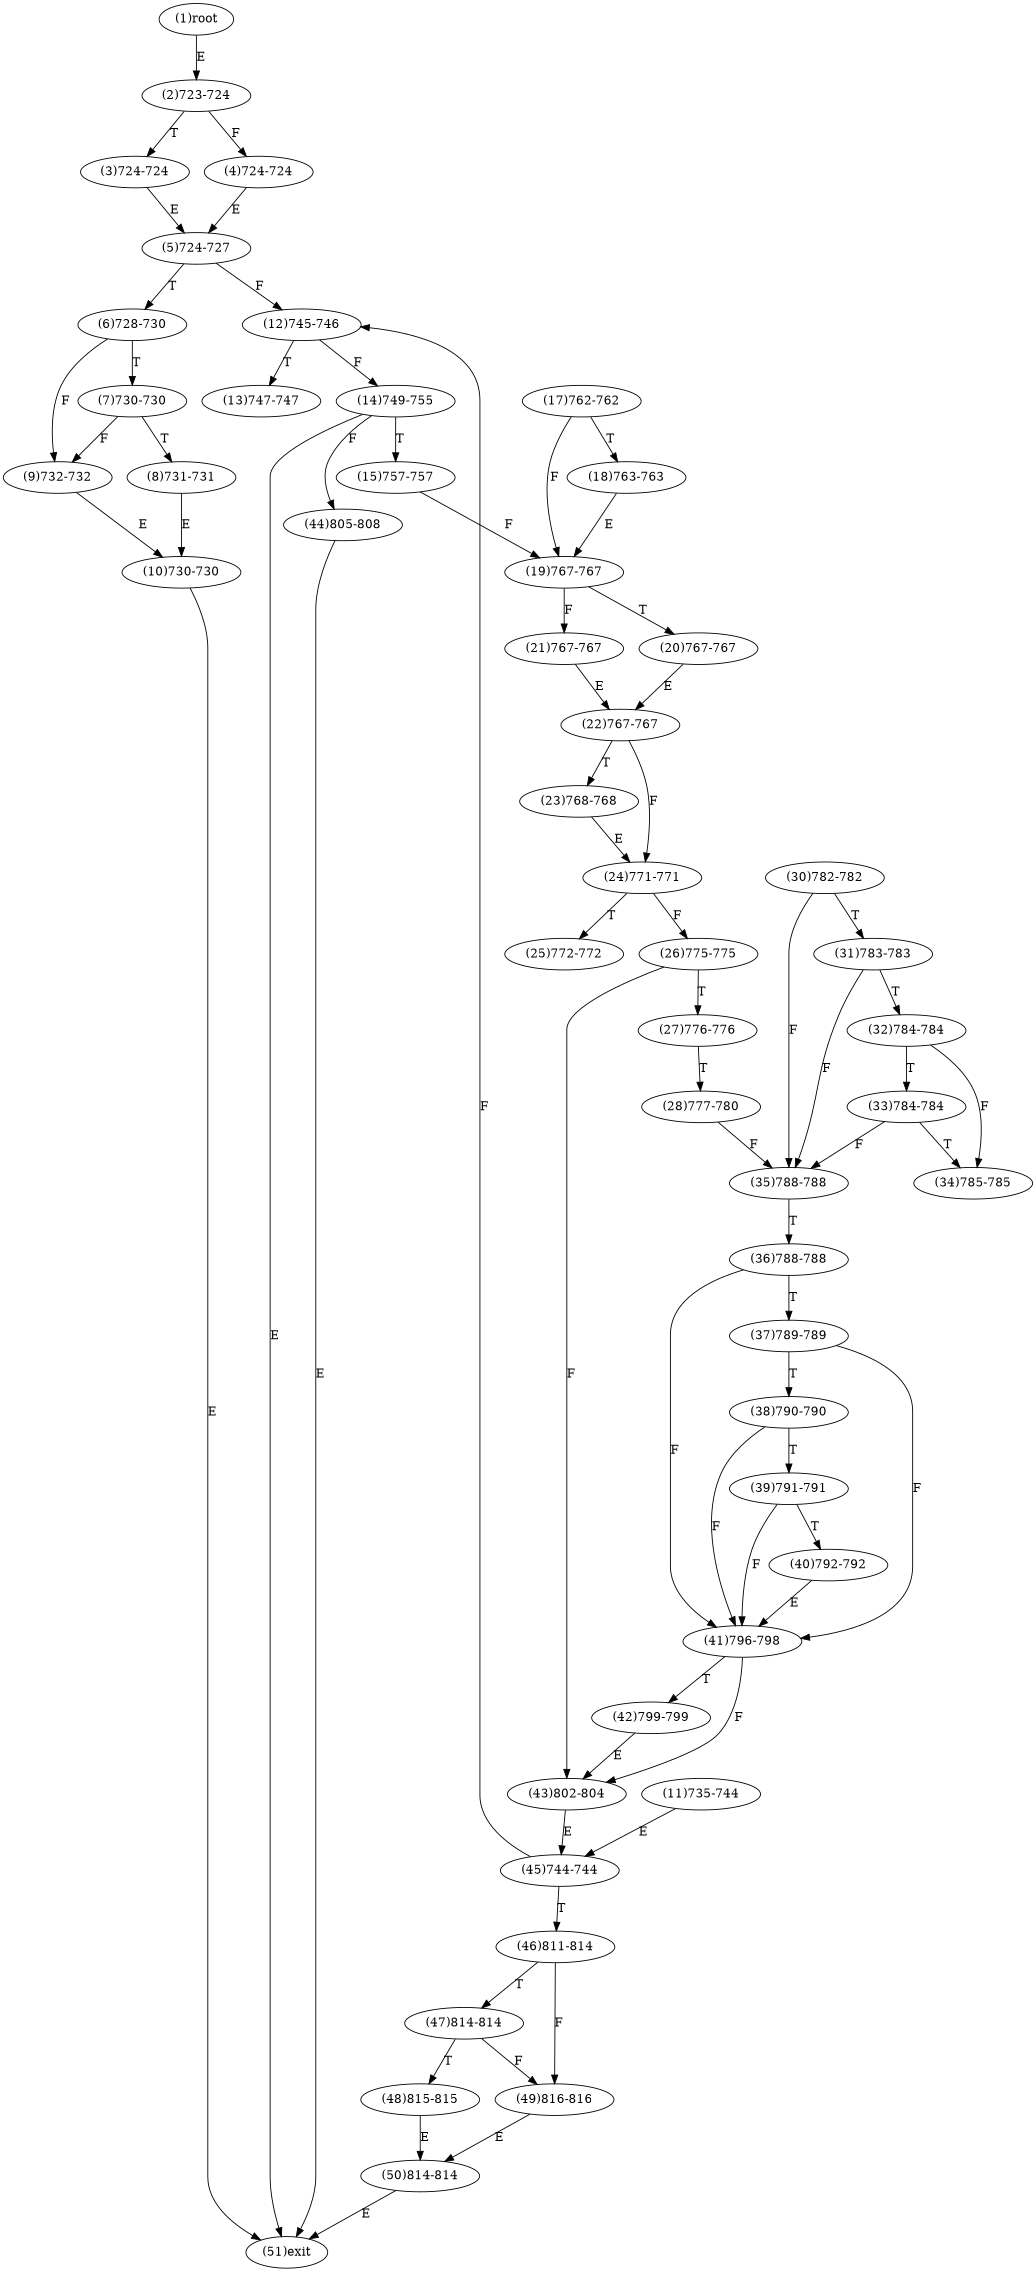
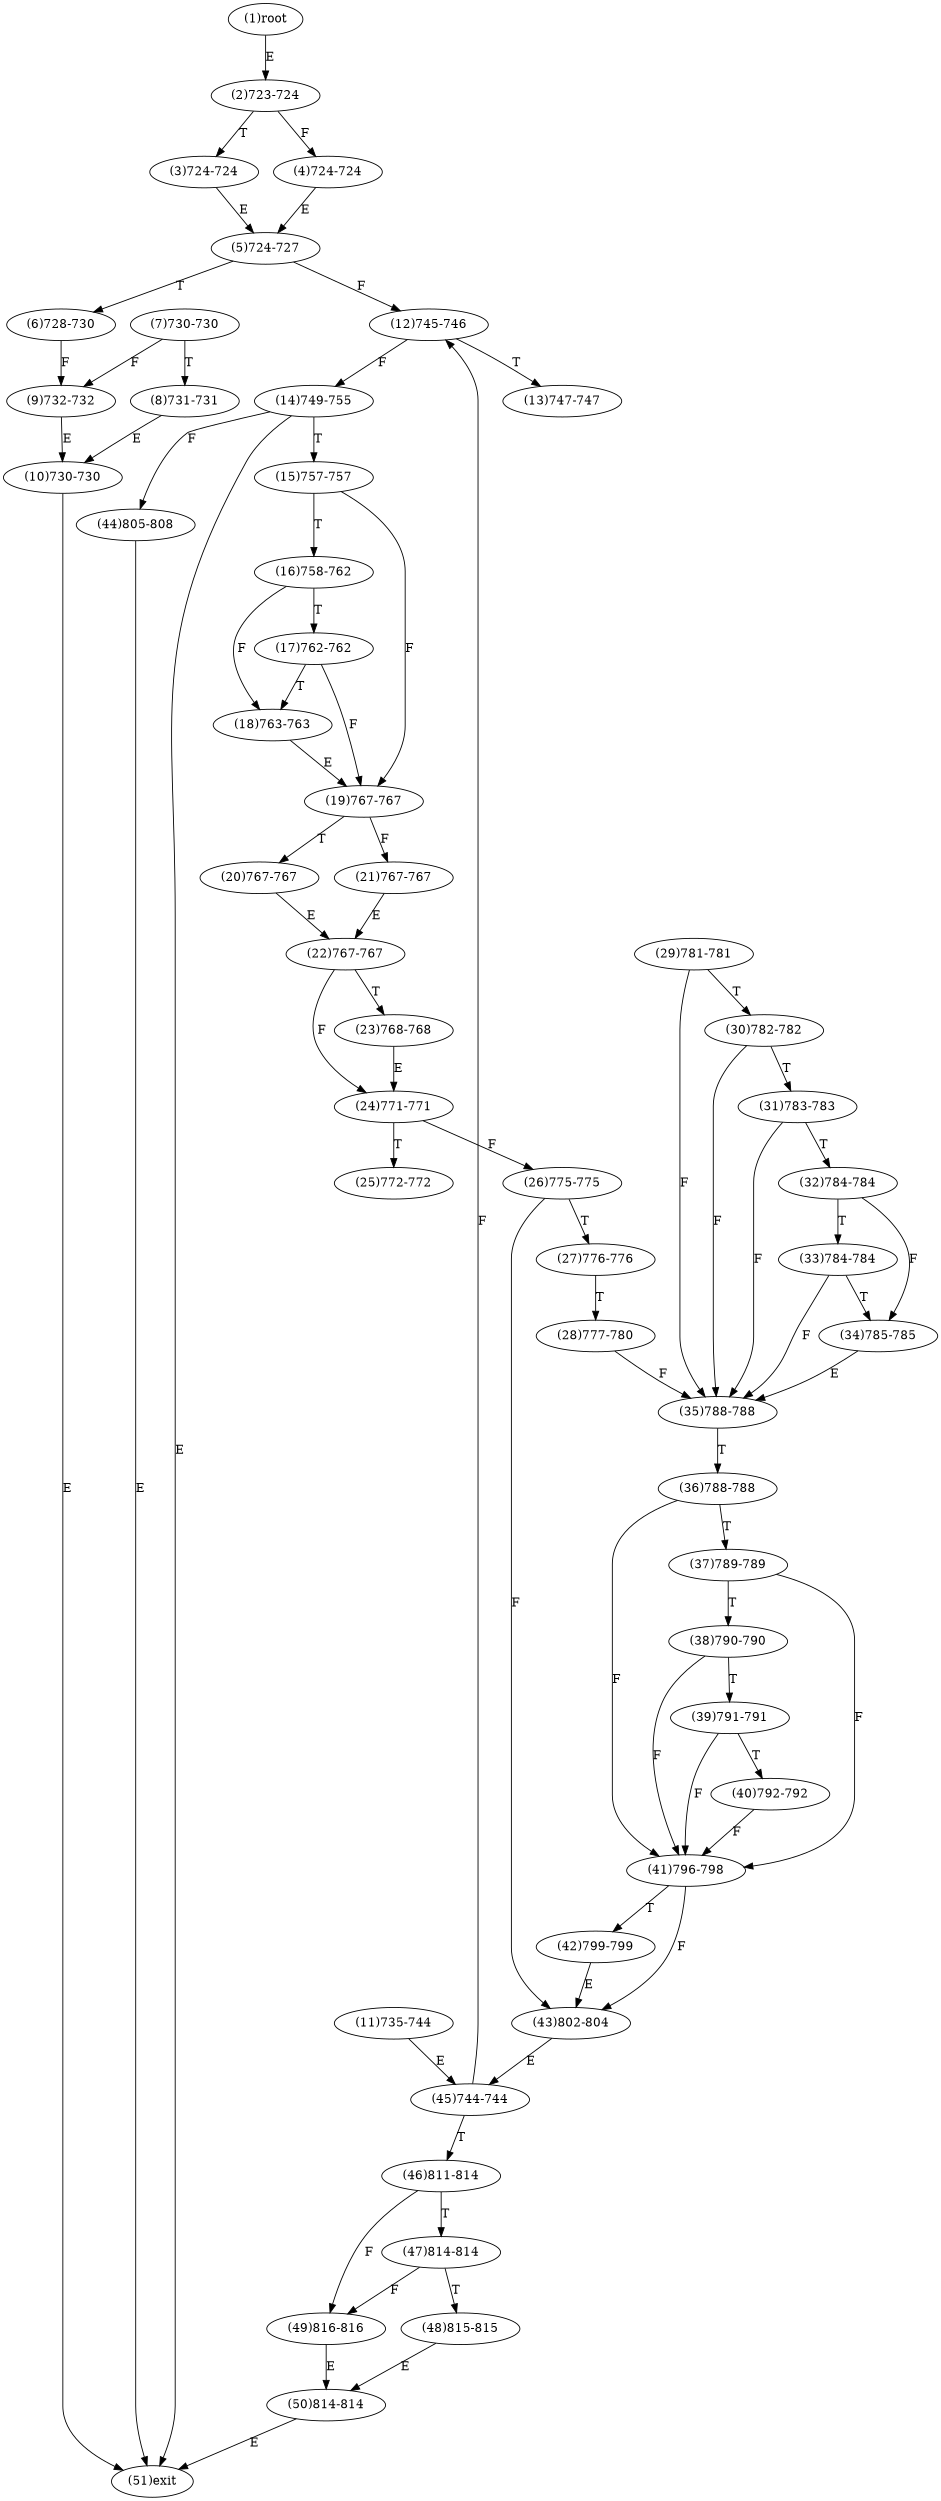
(132, 359) -> none
none -> (314, 572)
none -> (694, 954)
none -> (813, 1378)
(795, 1603) -> (737, 1832)
